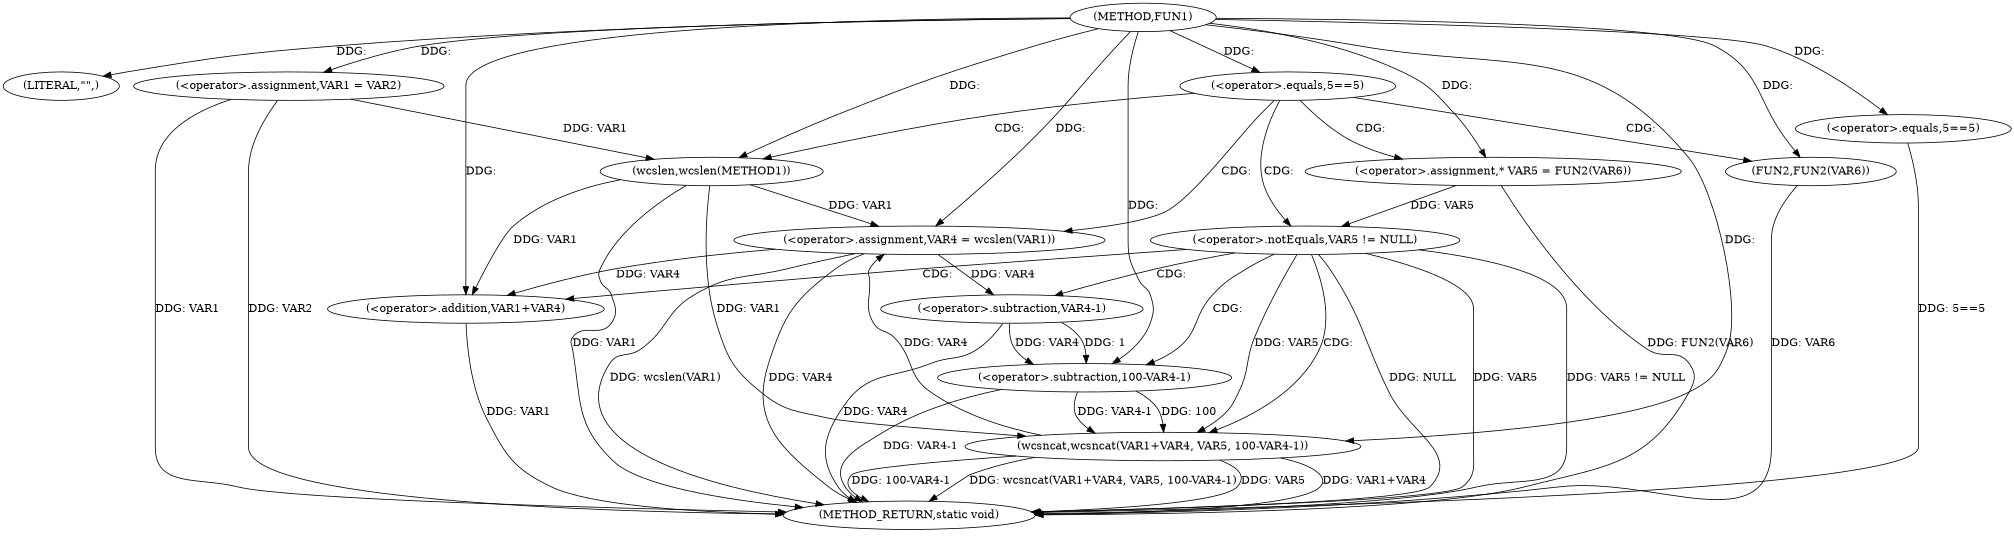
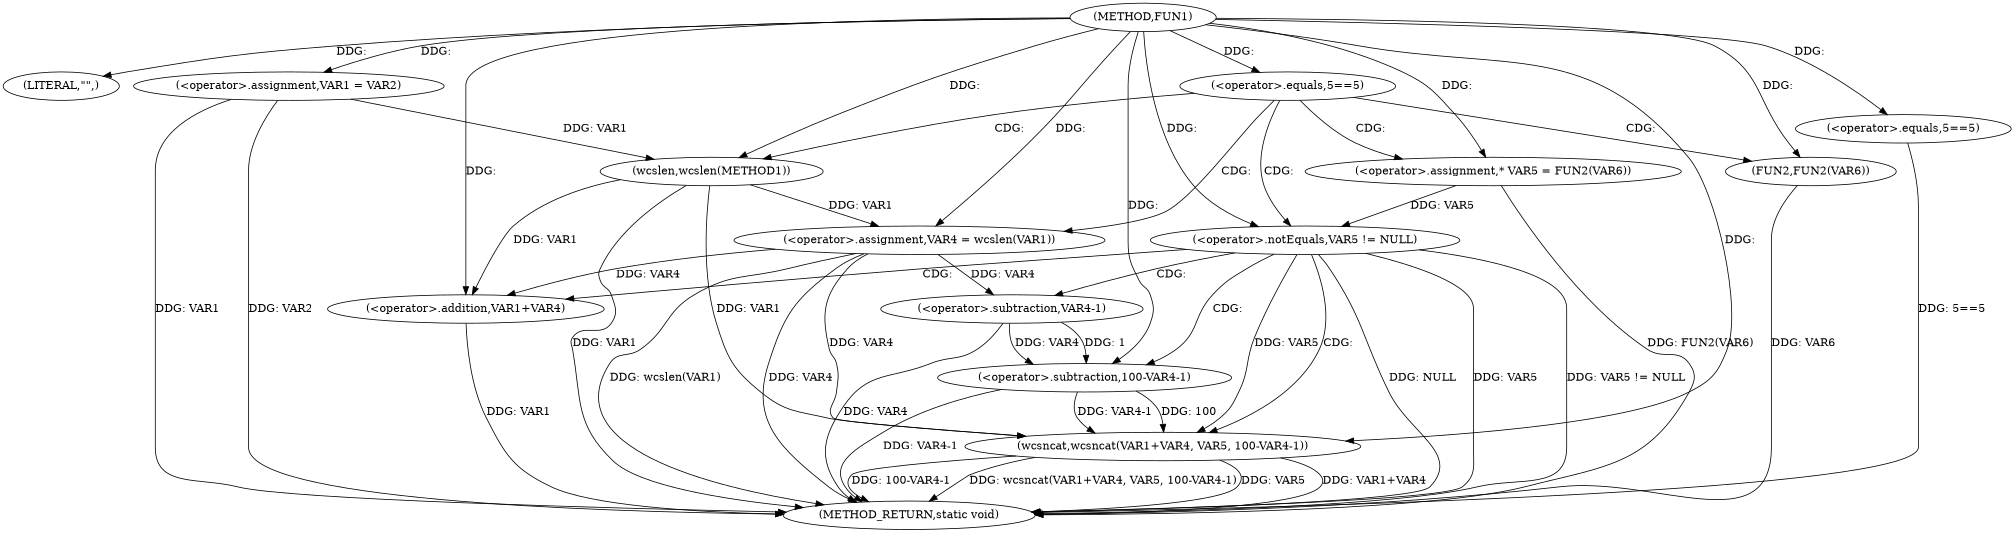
none -> (1169, 145)
(917, 377) -> (831, 410)
